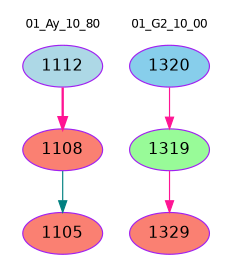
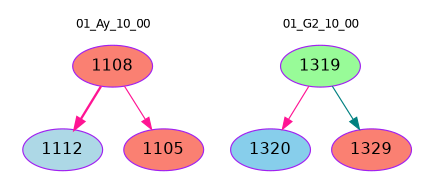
(63, 25) -> (113, 25)
(63, 102) -> (91, 103)
(170, 102) -> (299, 103)
(63, 186) -> (135, 103)
(170, 186) -> (343, 103)
